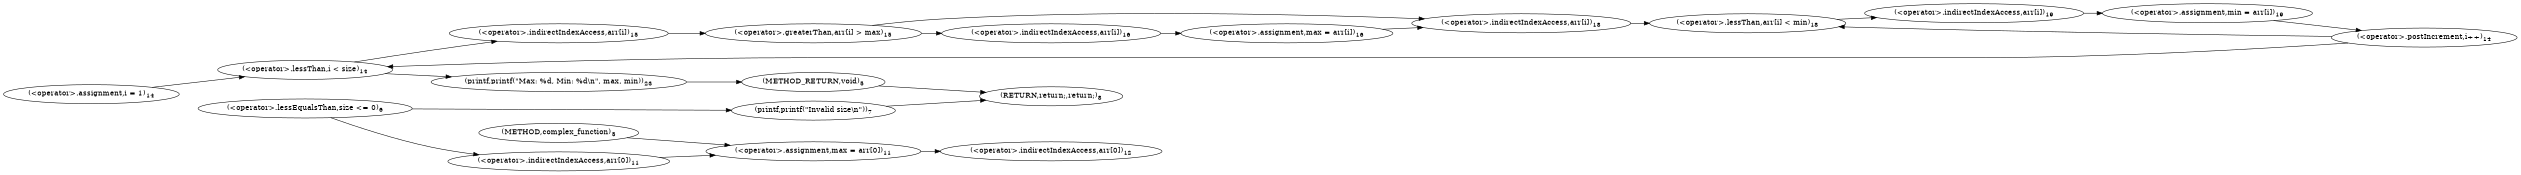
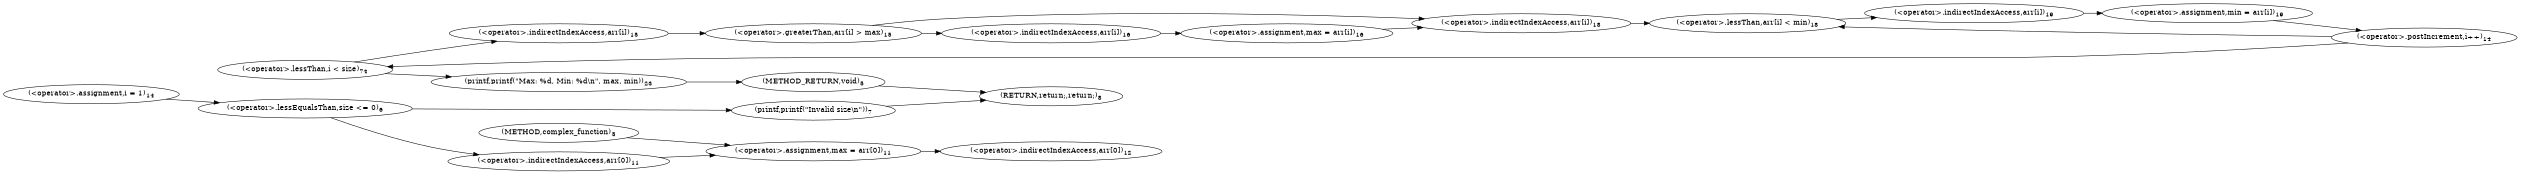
(364, 69) -> (364, 69)
(196, 82) -> (190, 101)
